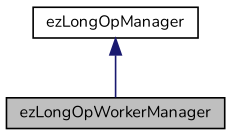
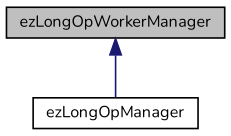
(116, 76) -> (116, 76)
